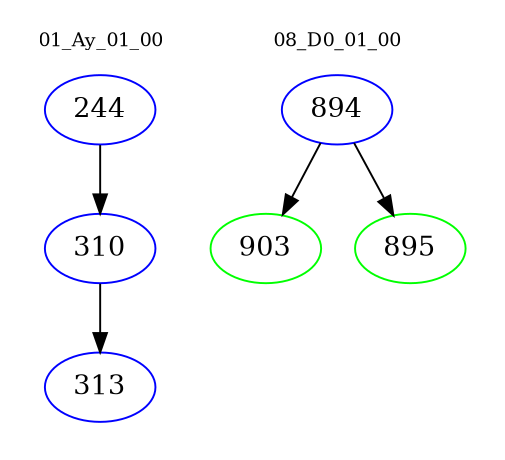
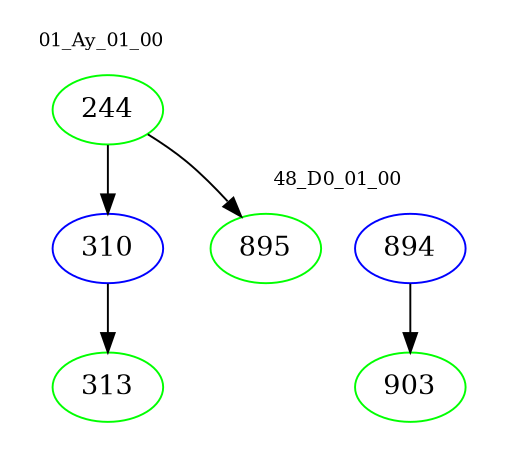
(338, 41) -> (338, 180)
(100, 110) -> (108, 110)
(369, 171) -> (208, 181)
(100, 387) -> (108, 387)
